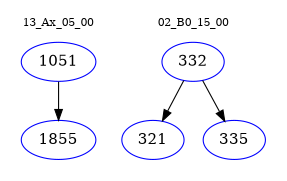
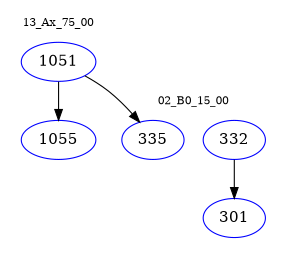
(59, 23) -> (59, 23)
(211, 96) -> (120, 101)
(59, 140) -> (59, 140)
(153, 140) -> (234, 218)
